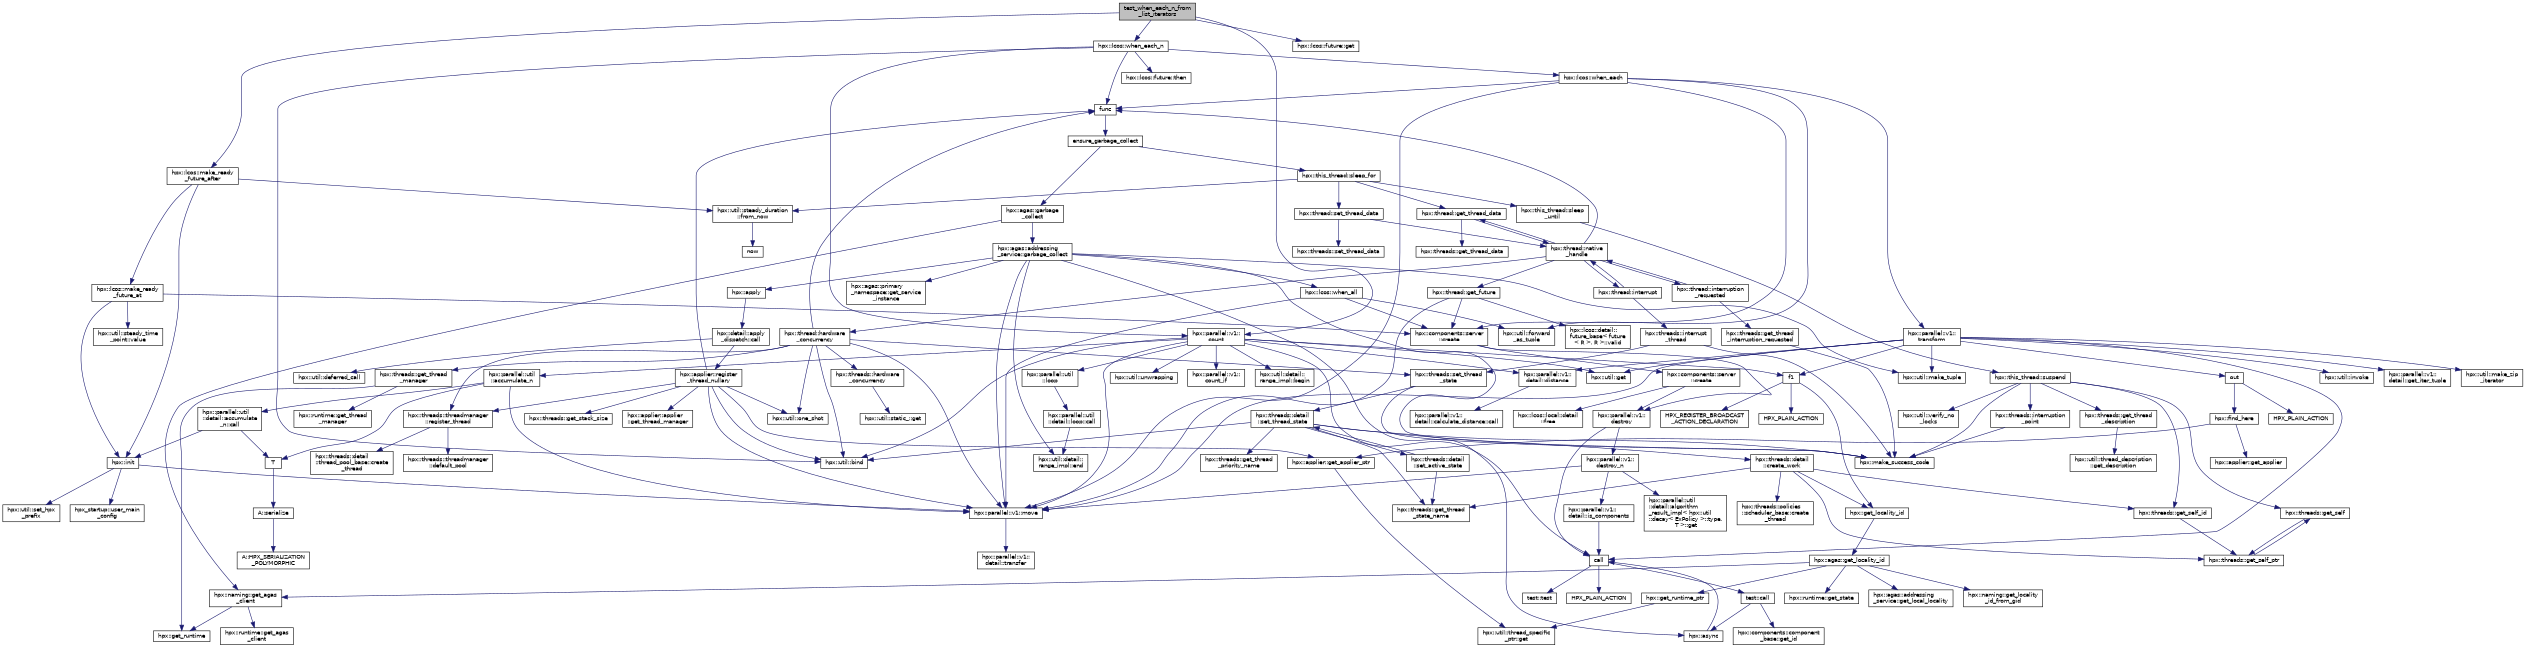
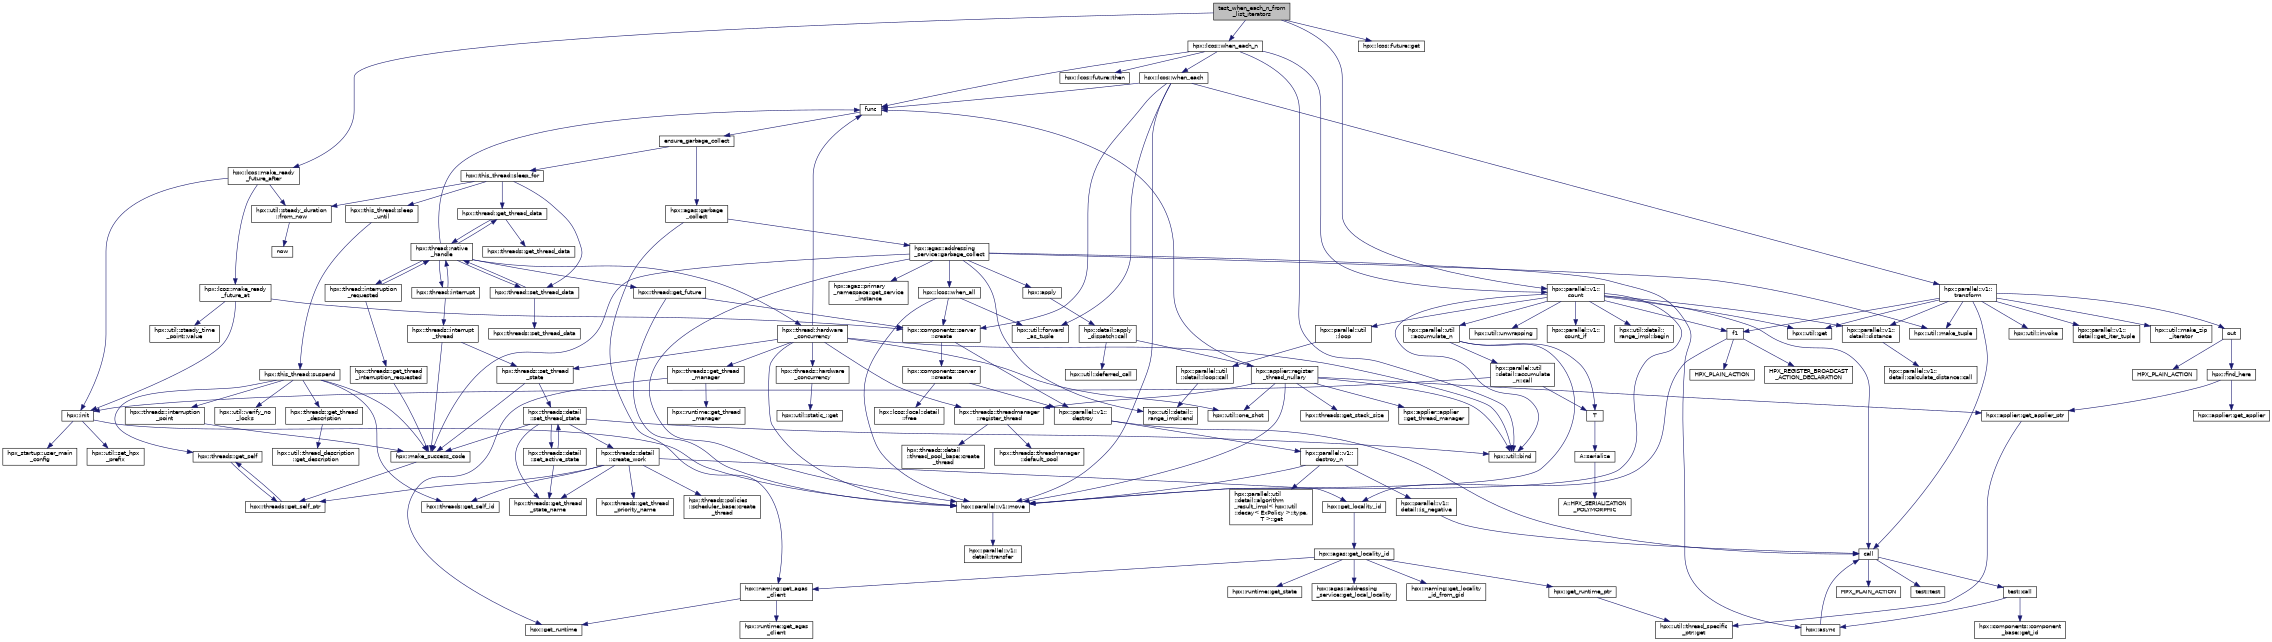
none -> (486, 273)
(1598, 337) -> none
(1486, 398) -> none
(1263, 439) -> (631, 479)
(1599, 513) -> (1426, 507)
(2207, 536) -> (361, 481)
